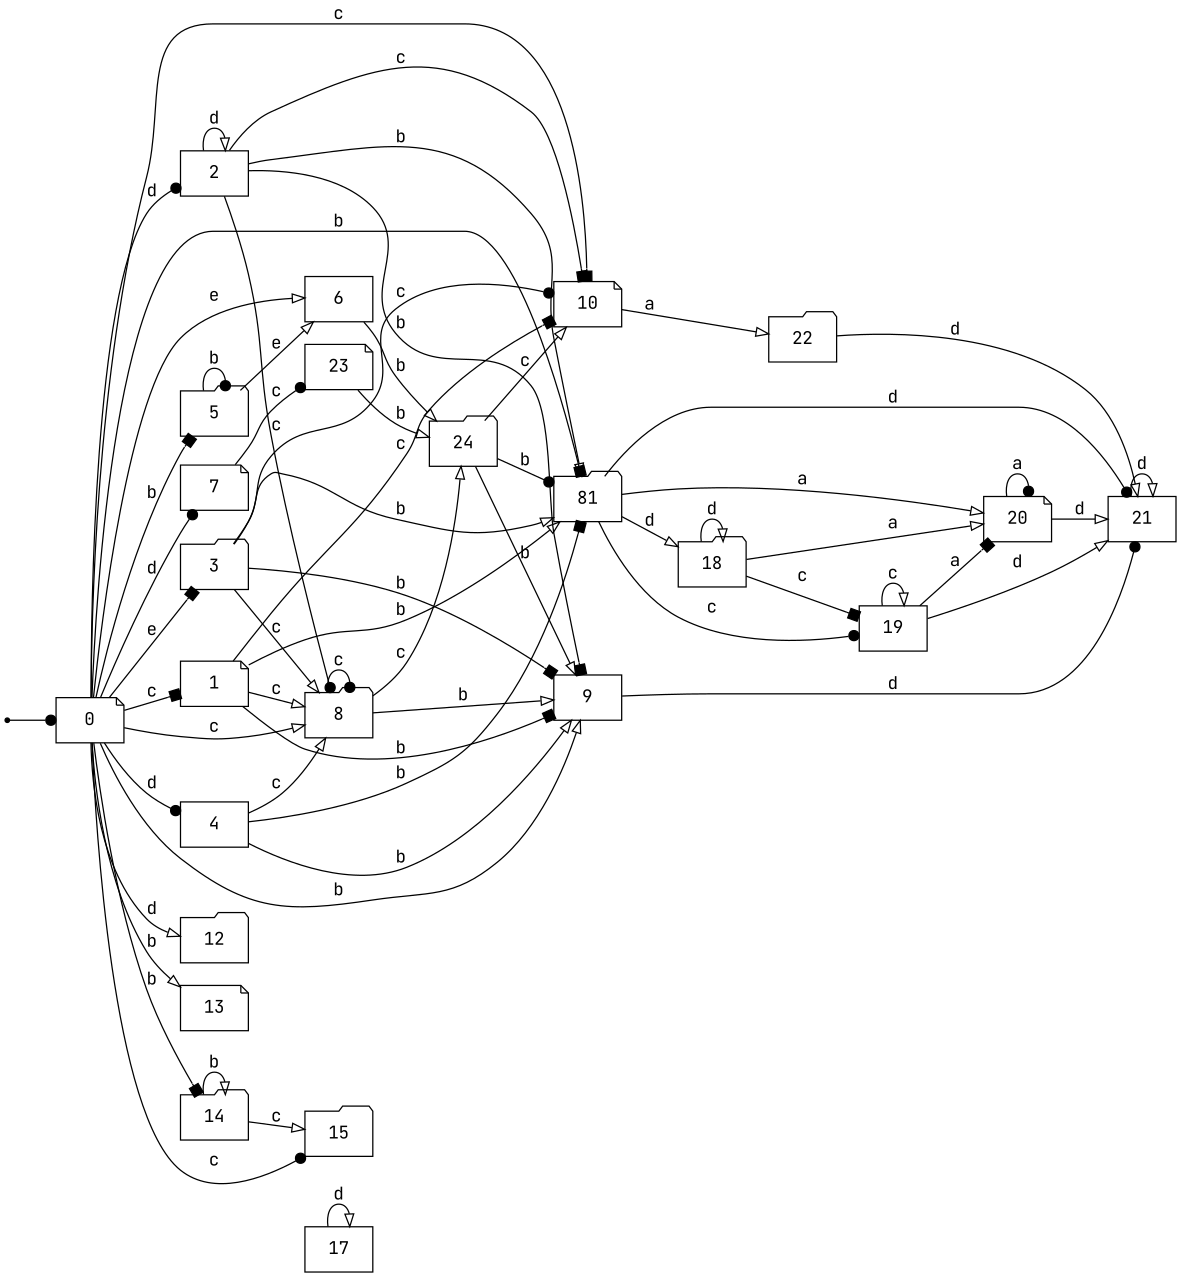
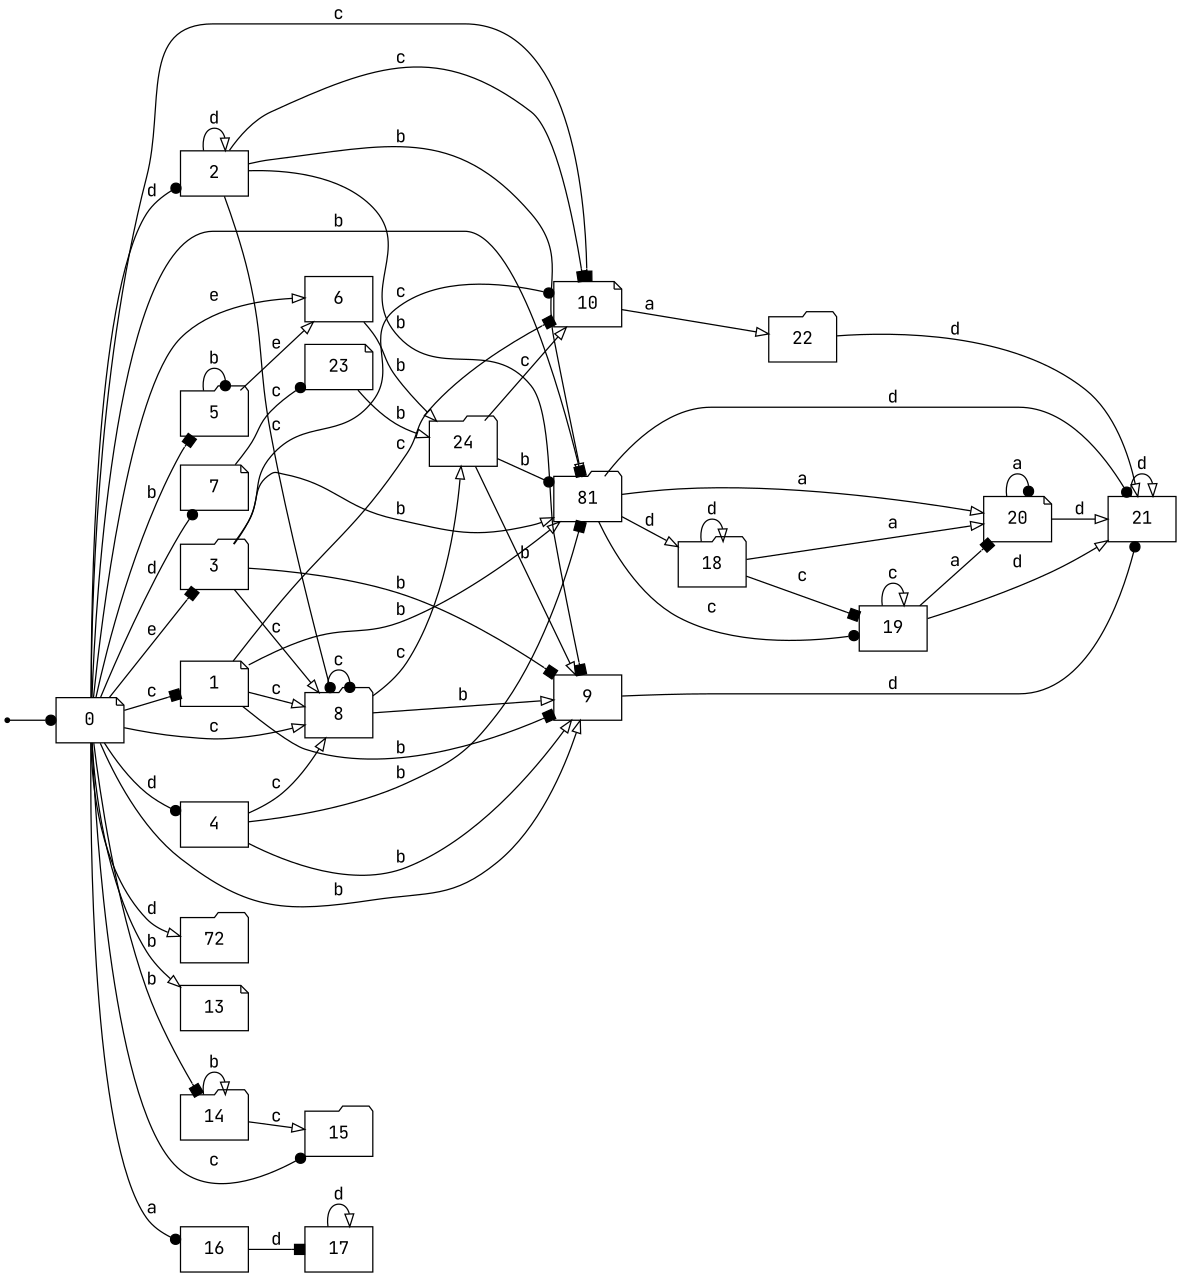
(214, 940) -> (214, 940)
none -> (214, 1249)
